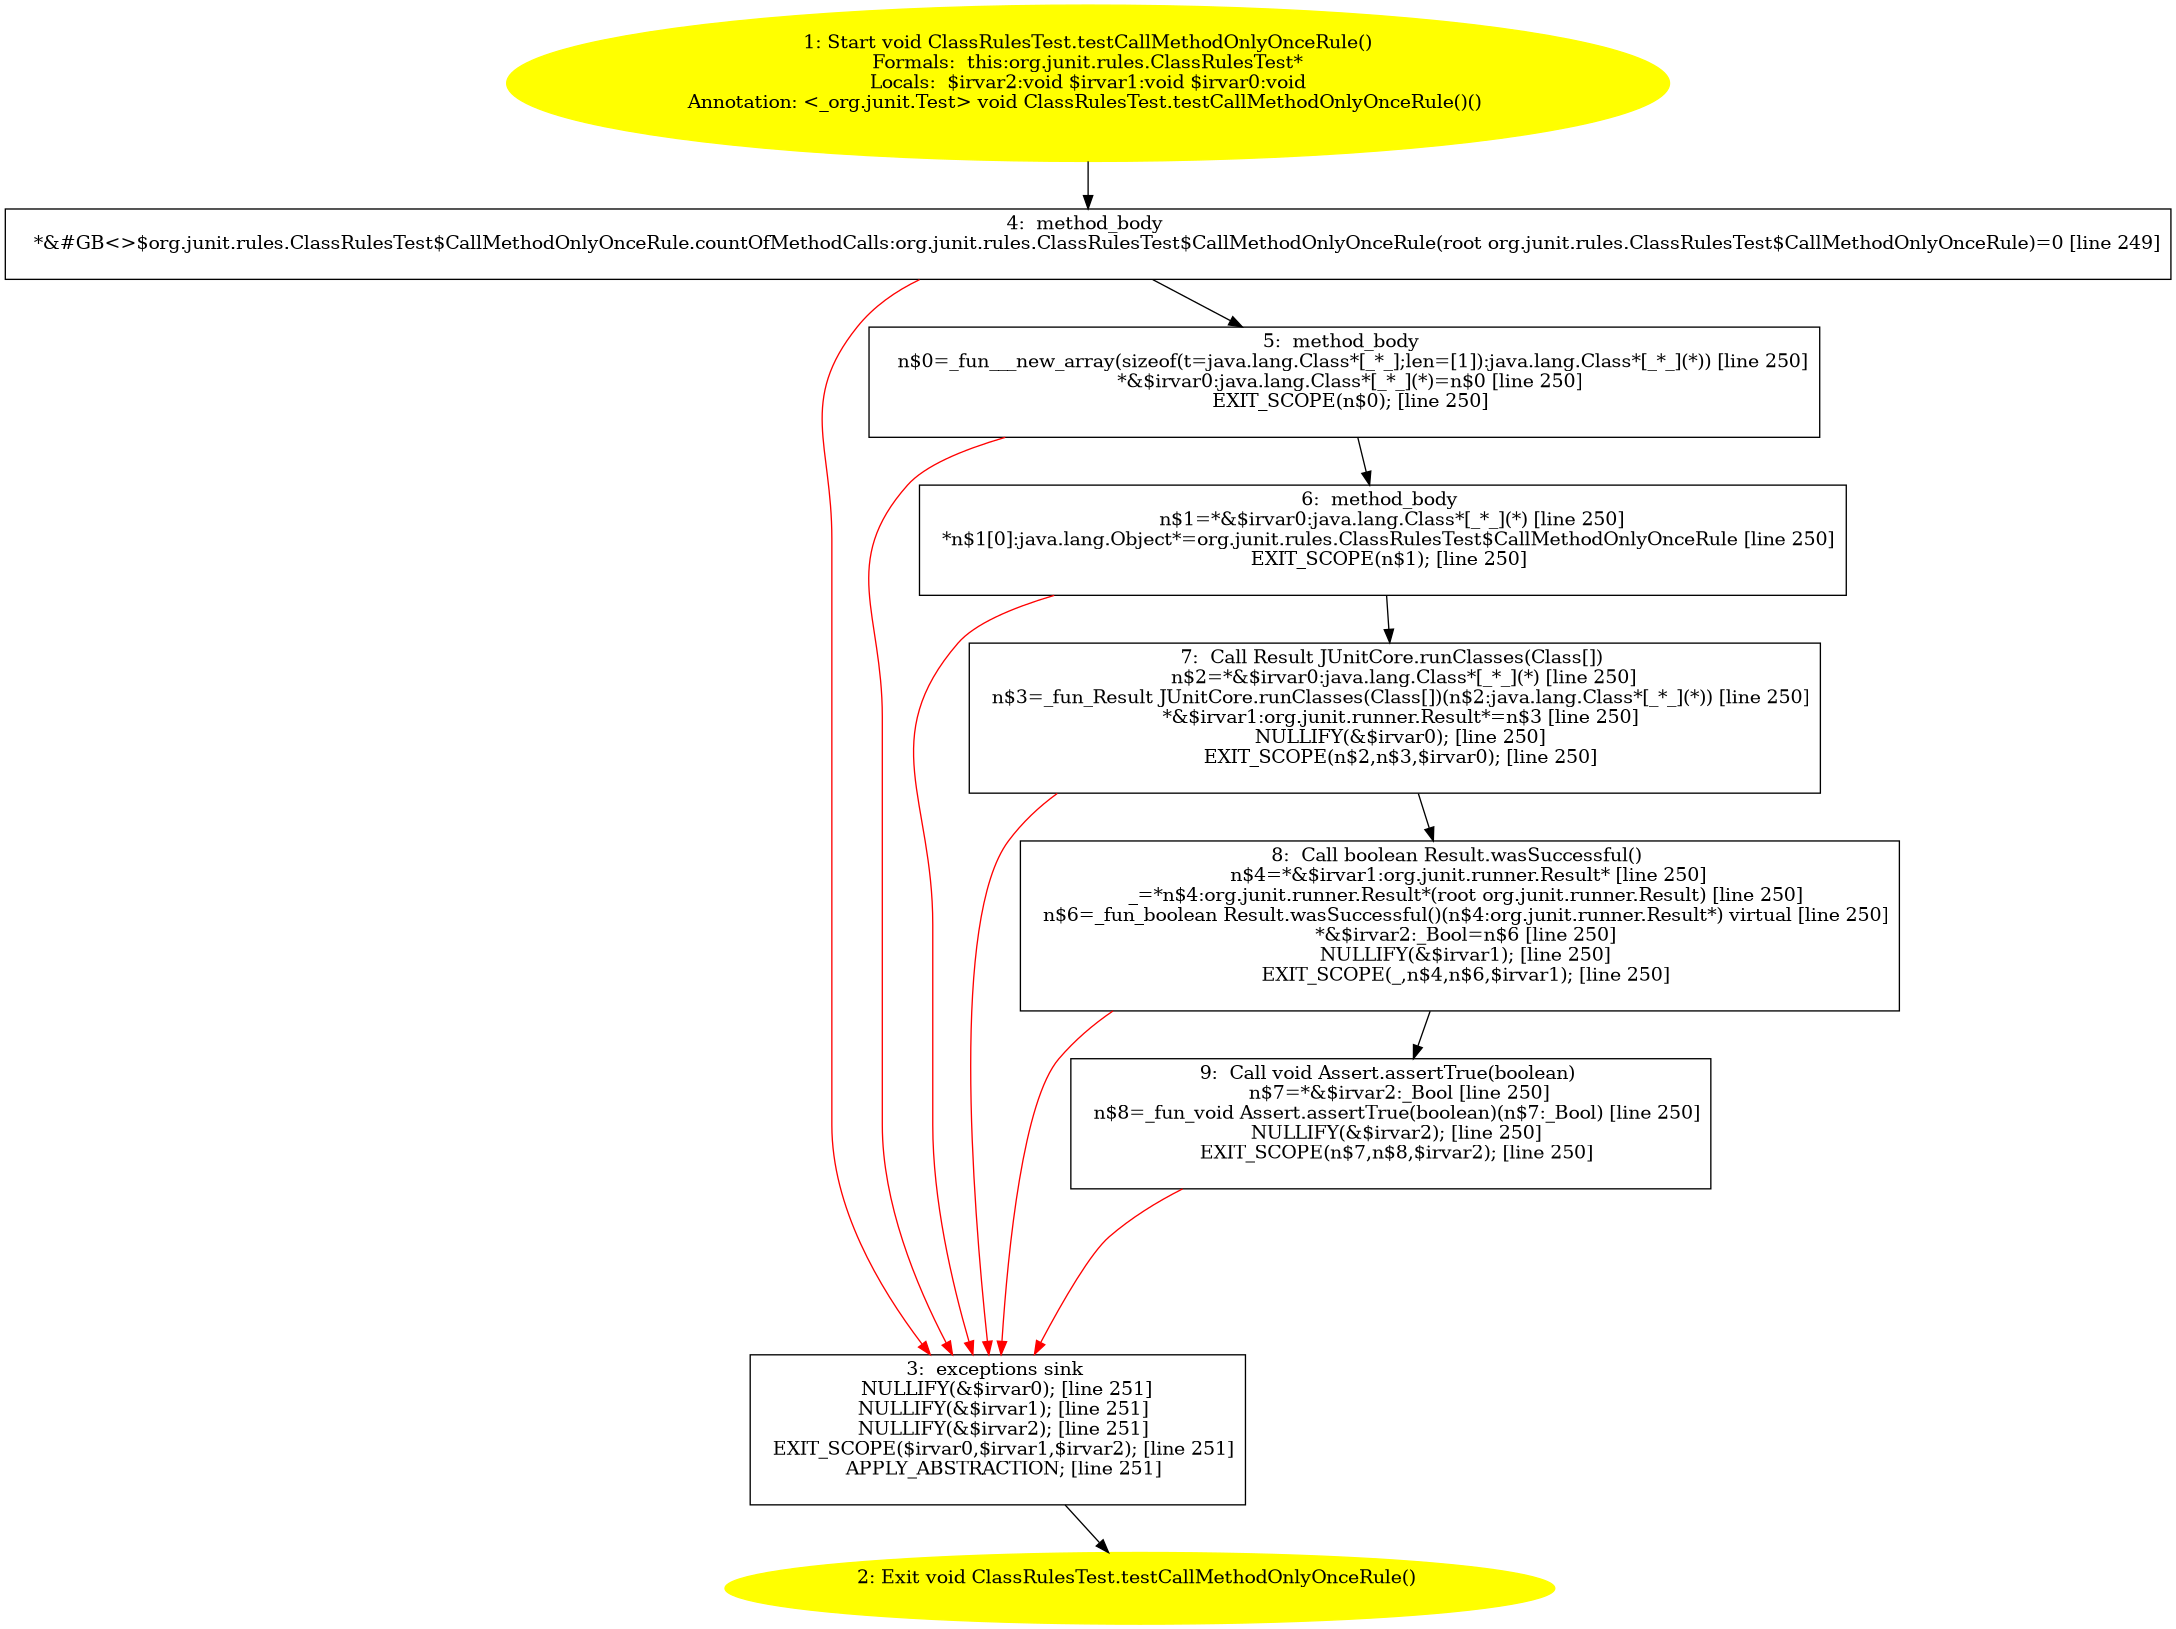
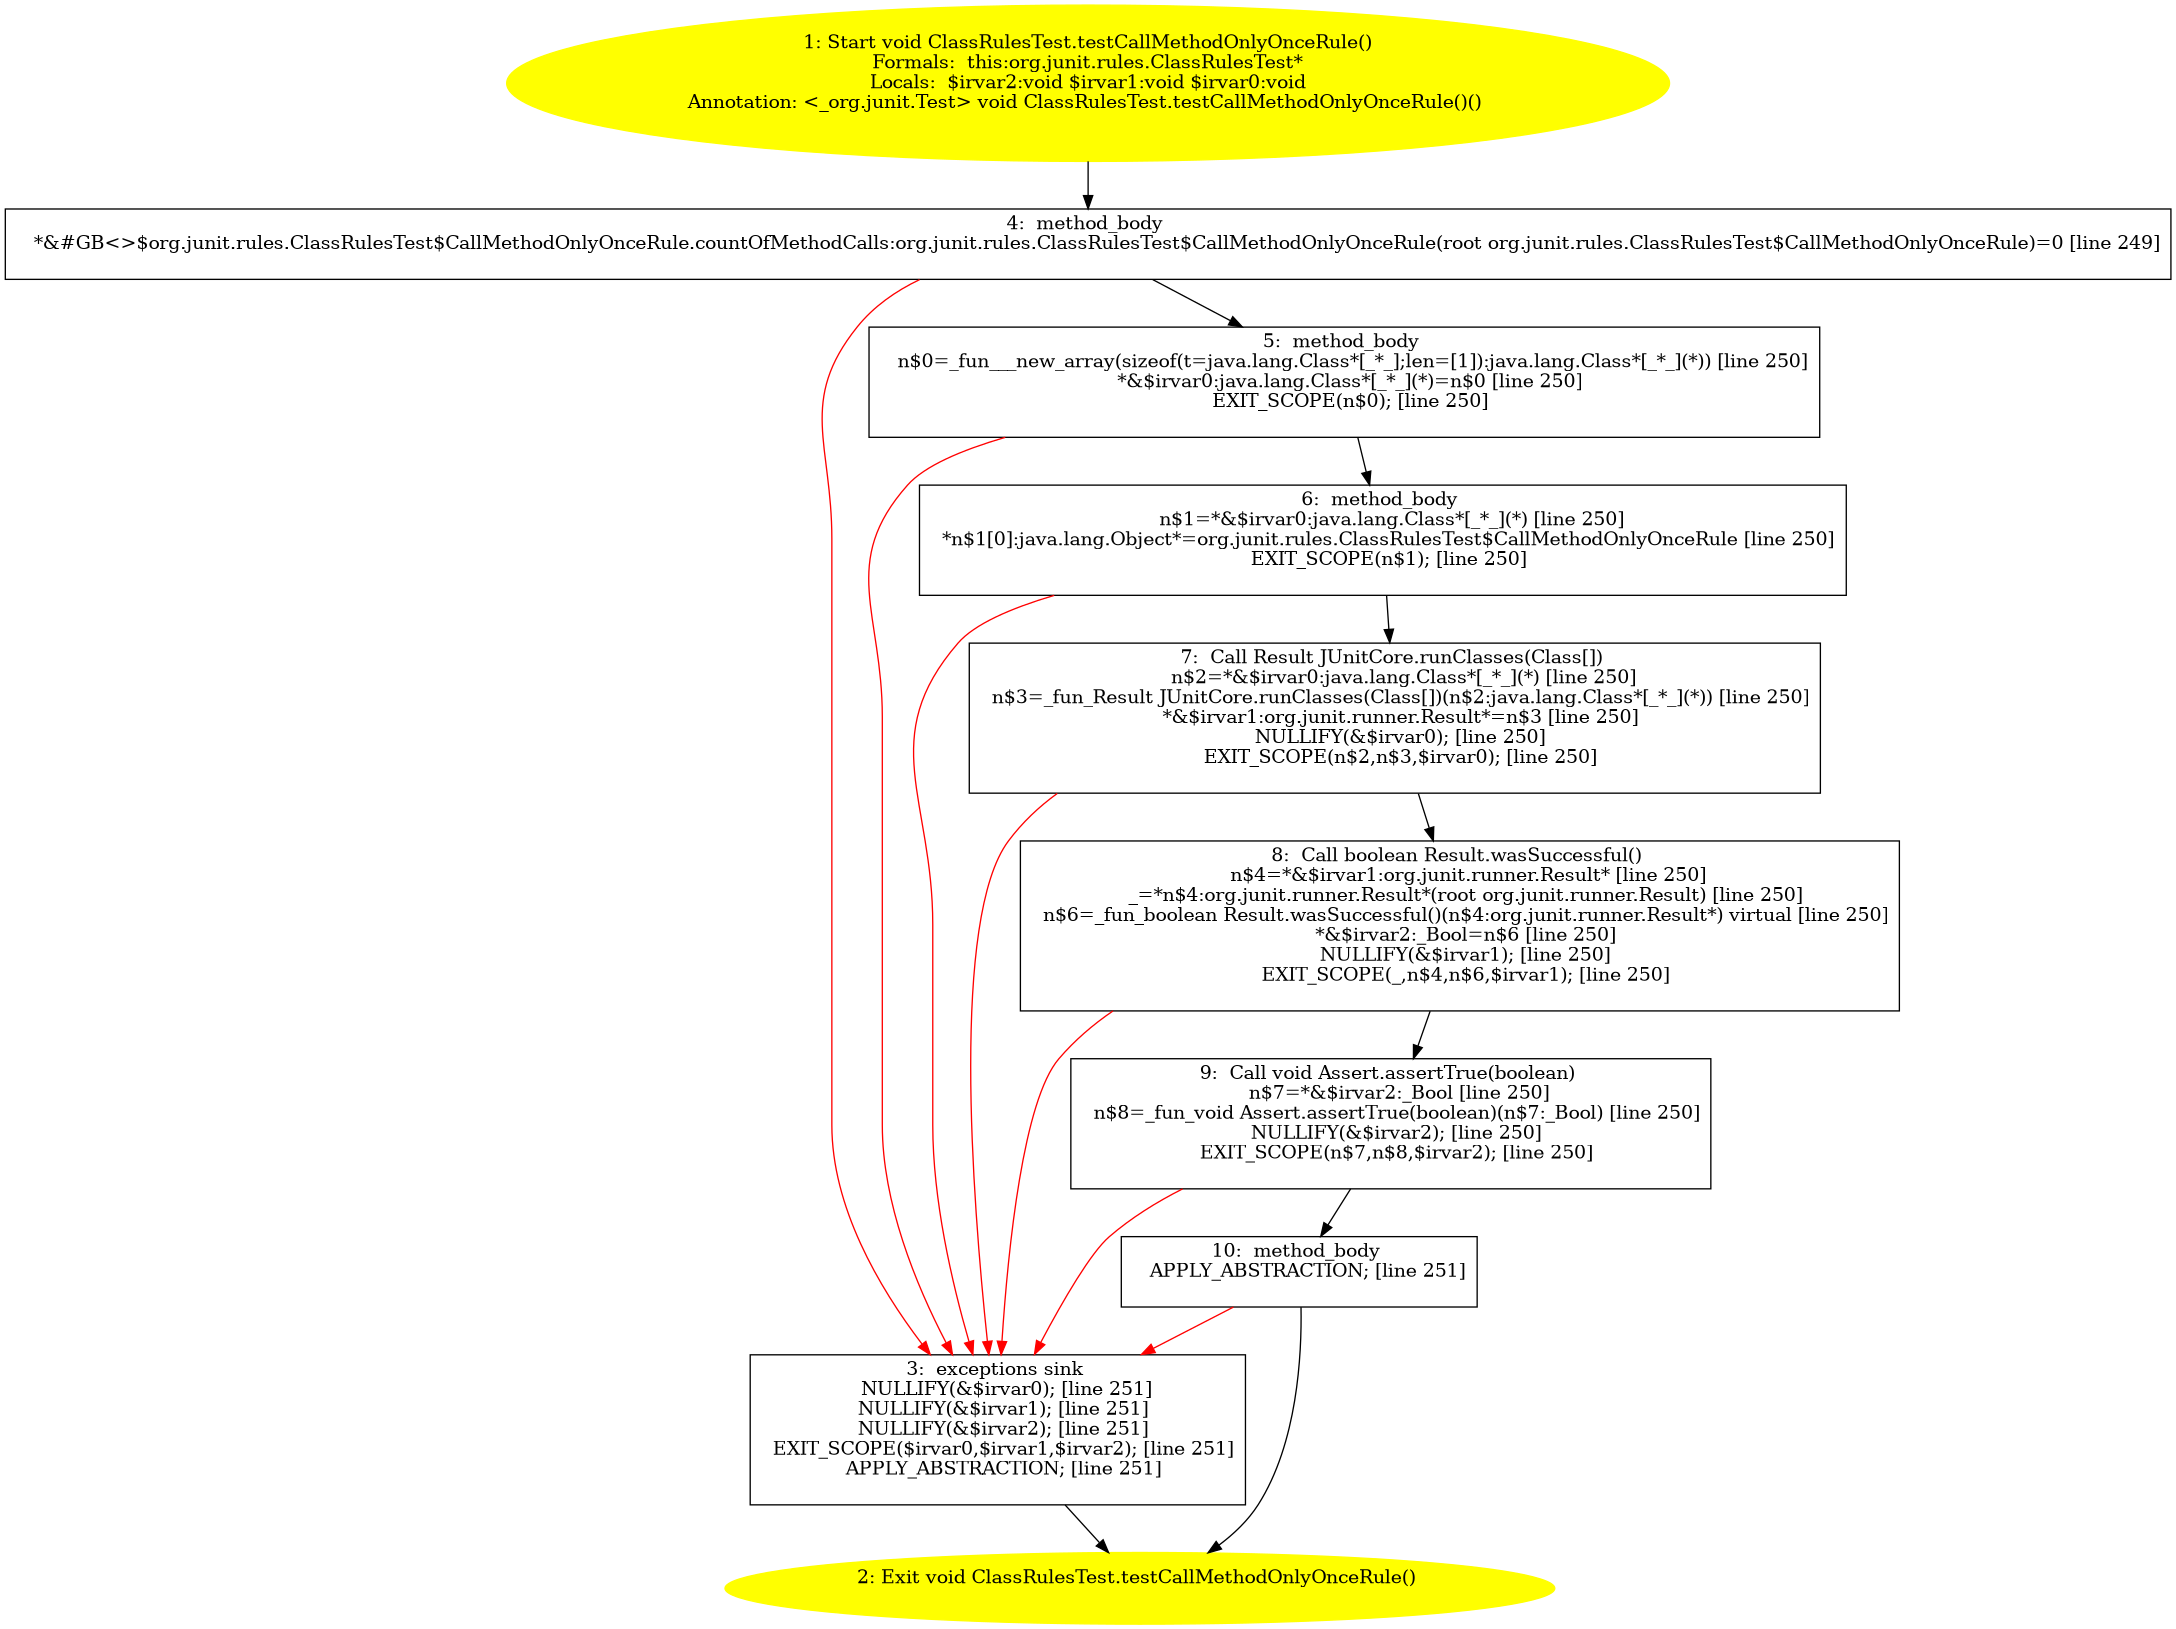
none -> (1299, 1272)
